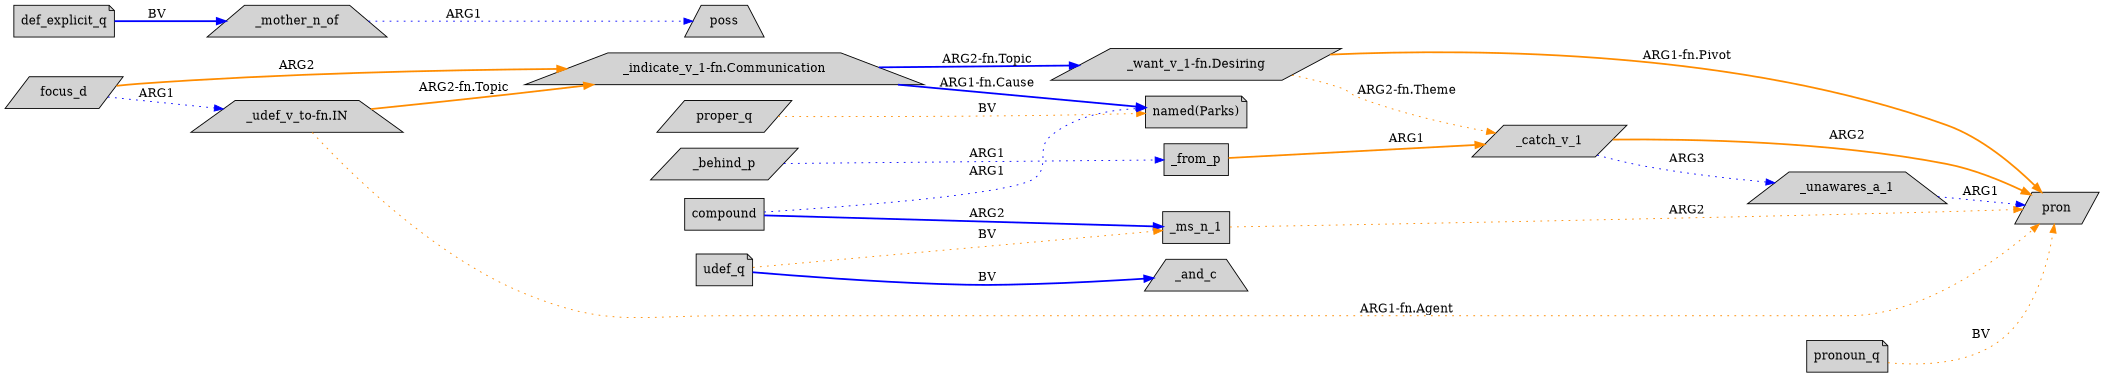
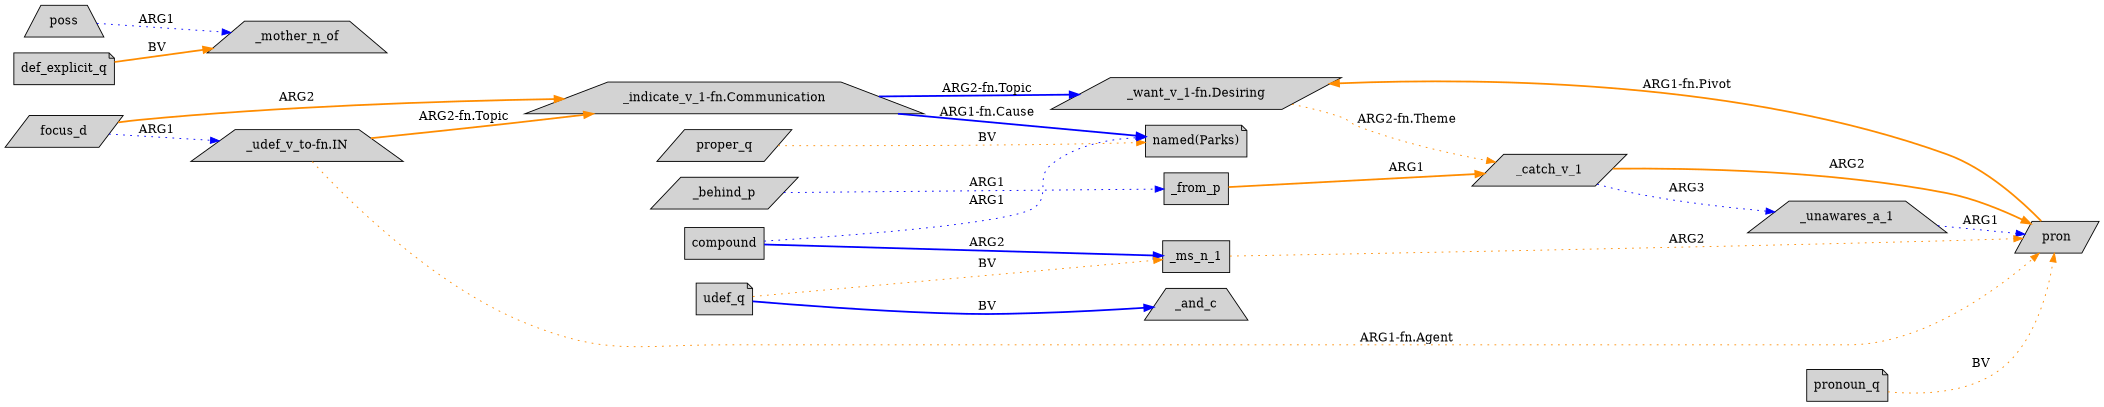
(166, 21) -> (159, 56)
(526, 21) -> (159, 28)
(1695, 68) -> (1704, 98)
